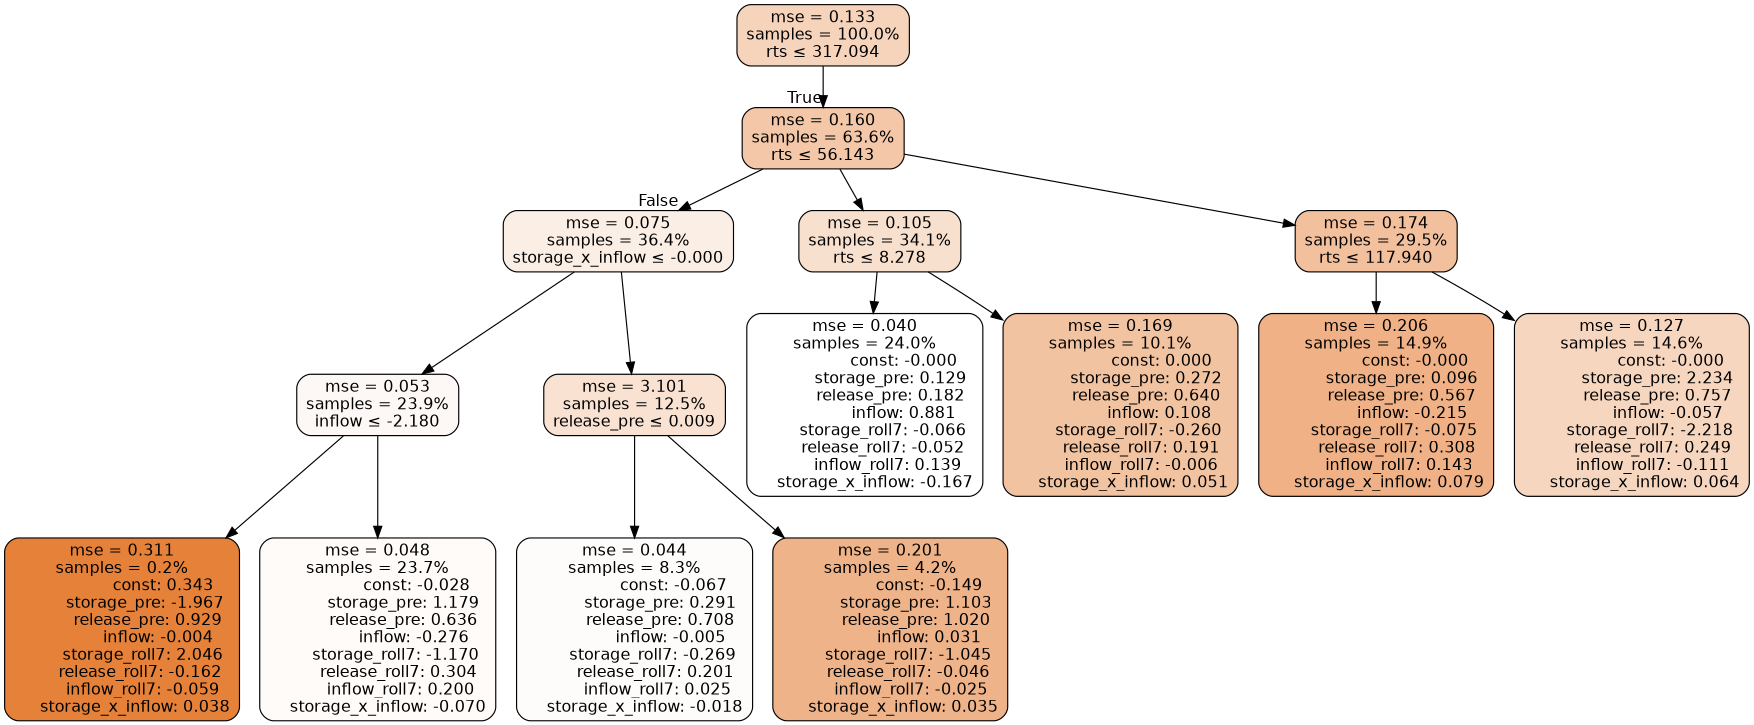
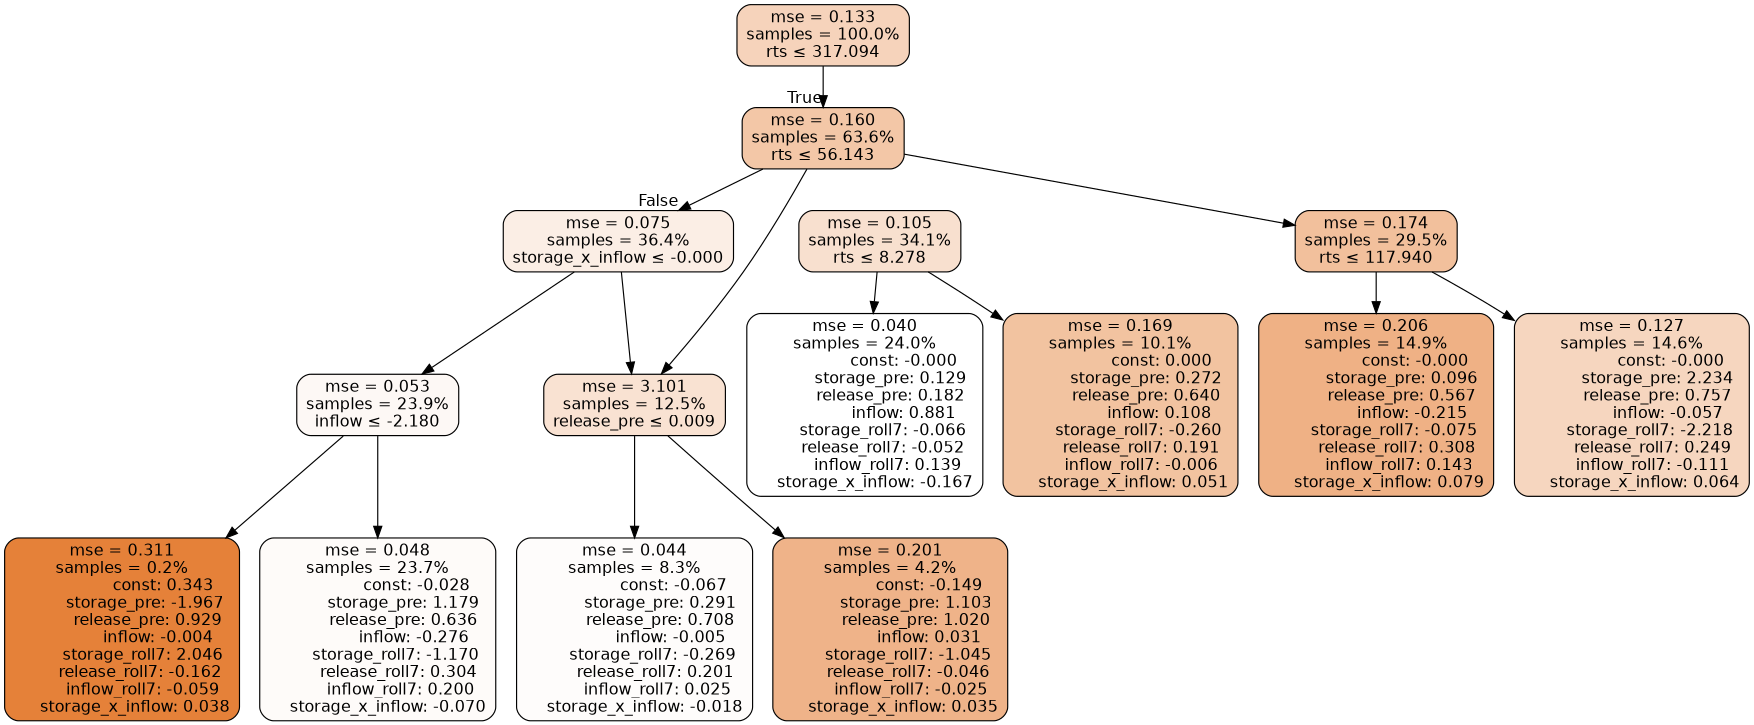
(849, 185) -> (744, 271)
